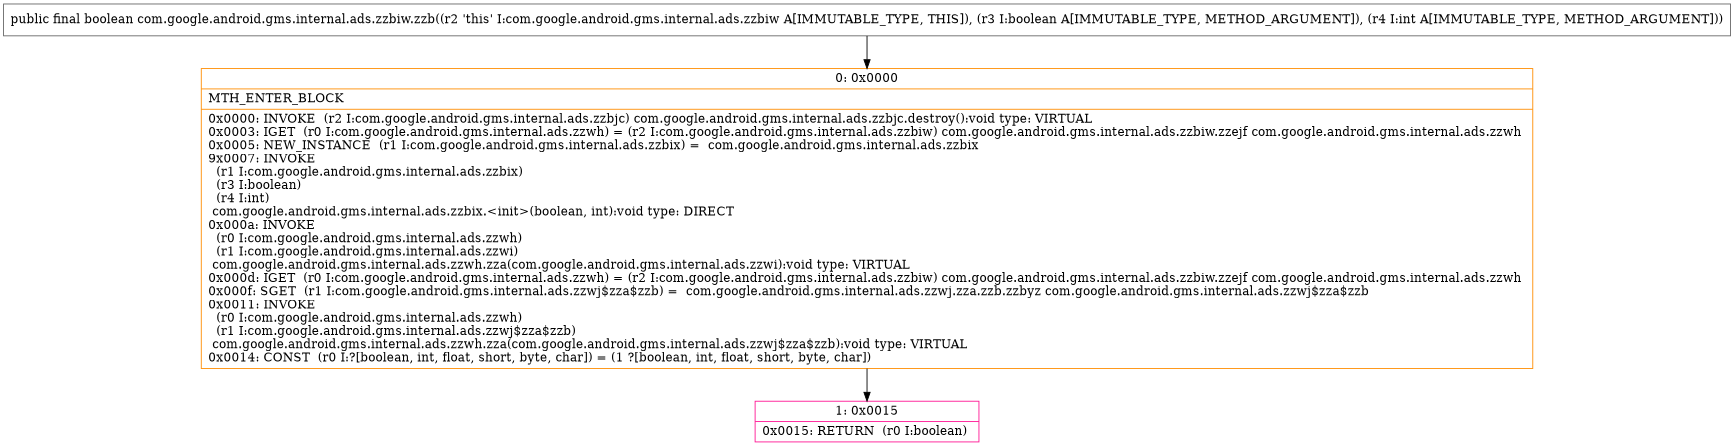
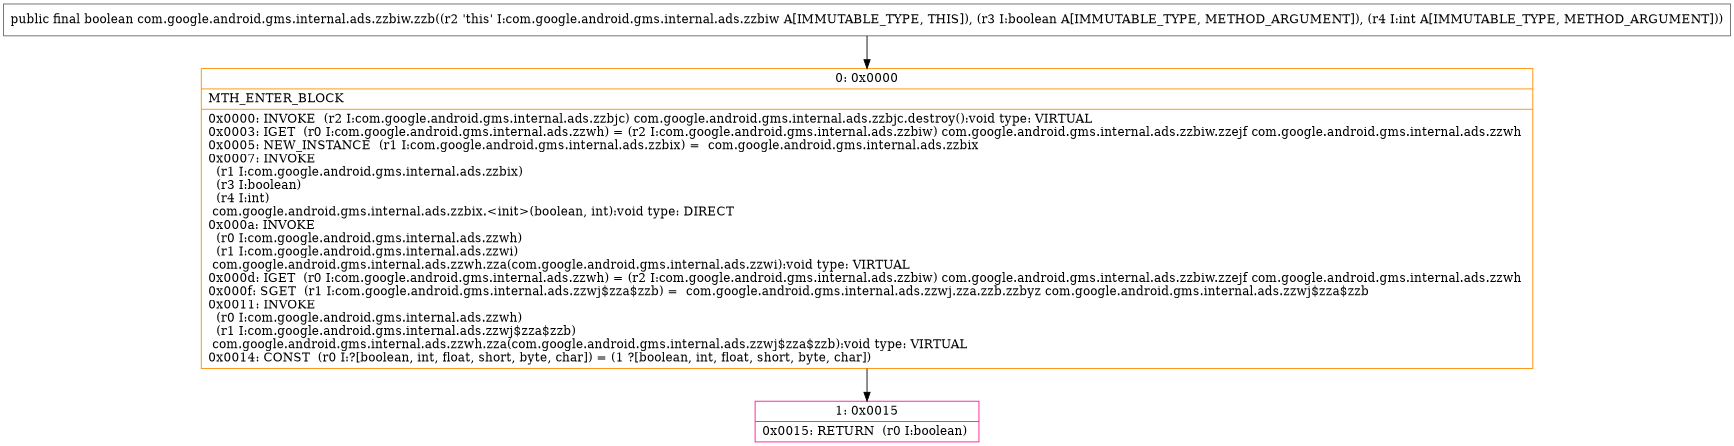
(266, 159) -> (266, 159)
